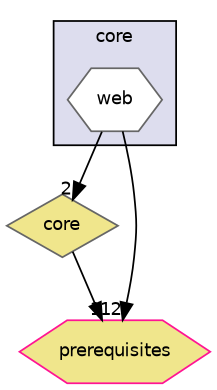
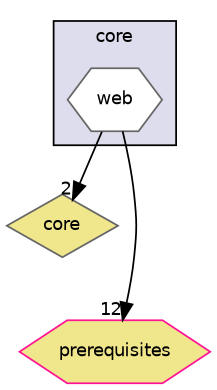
(84, 278) -> none
